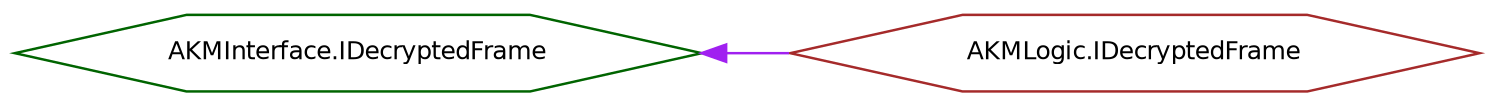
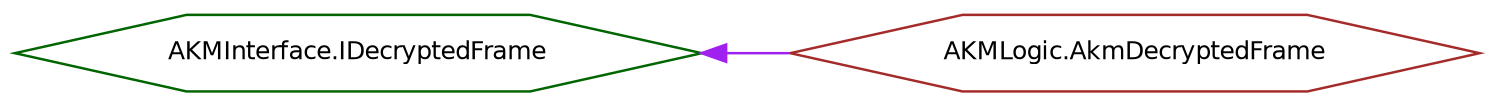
(1135, 53) -> (1135, 53)
